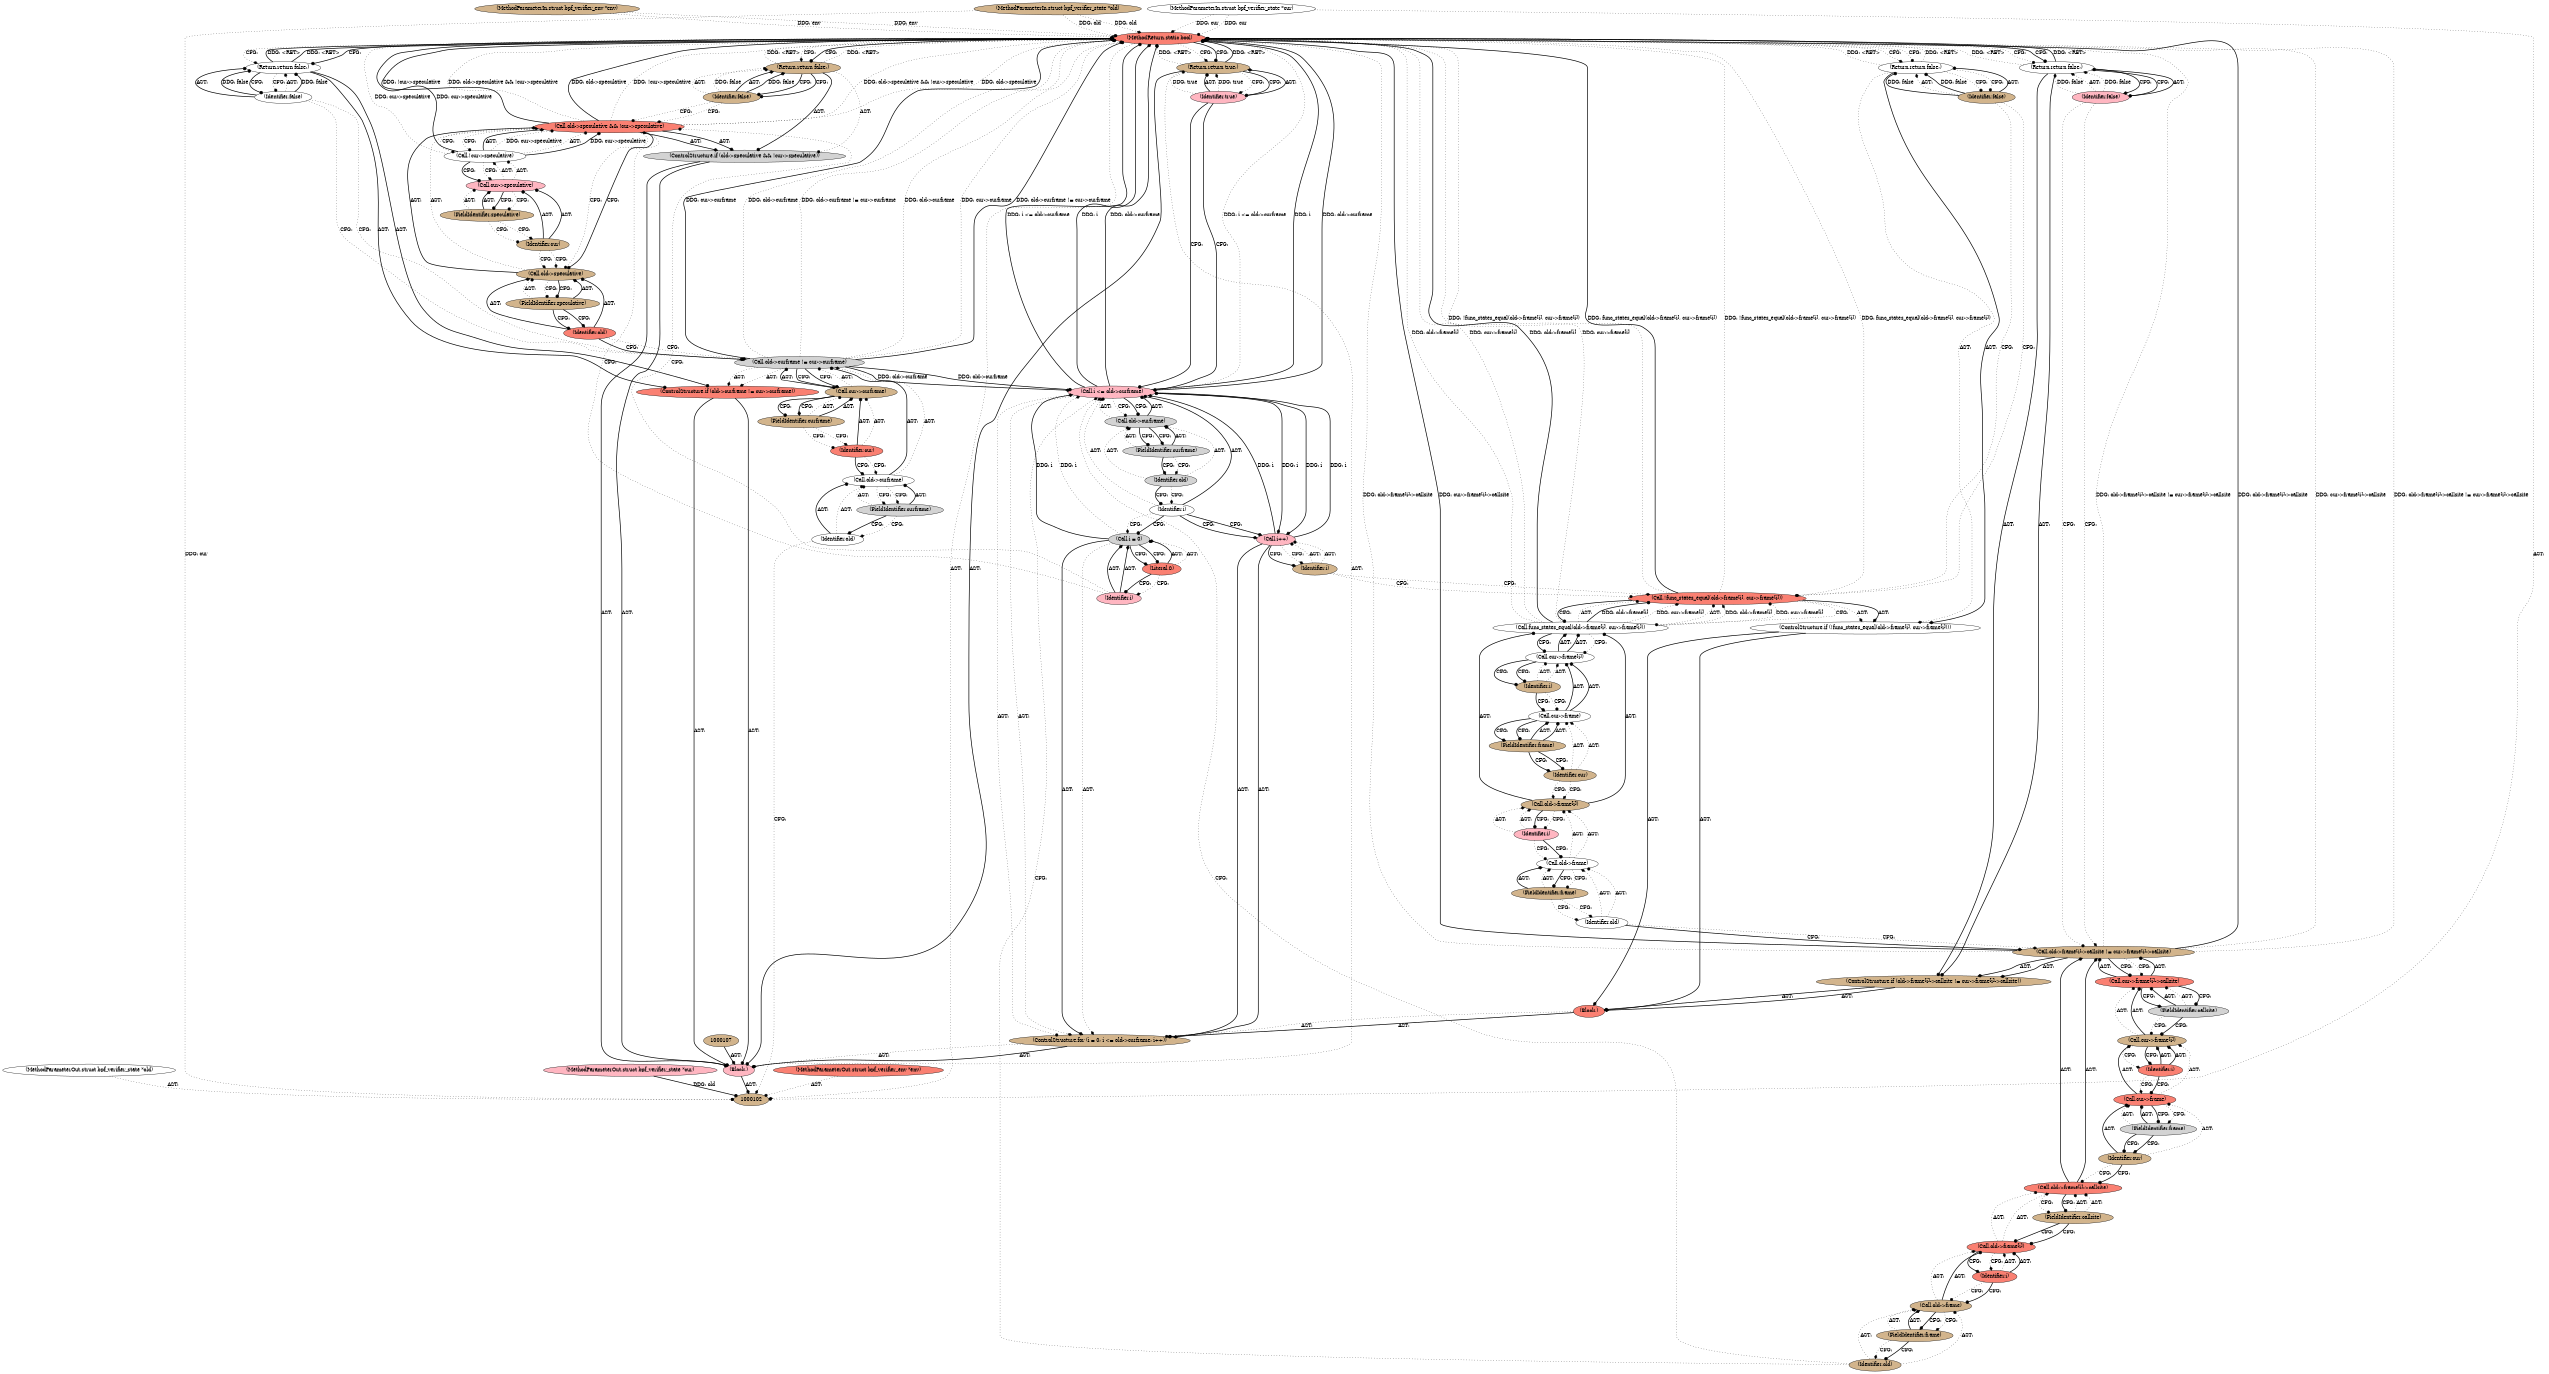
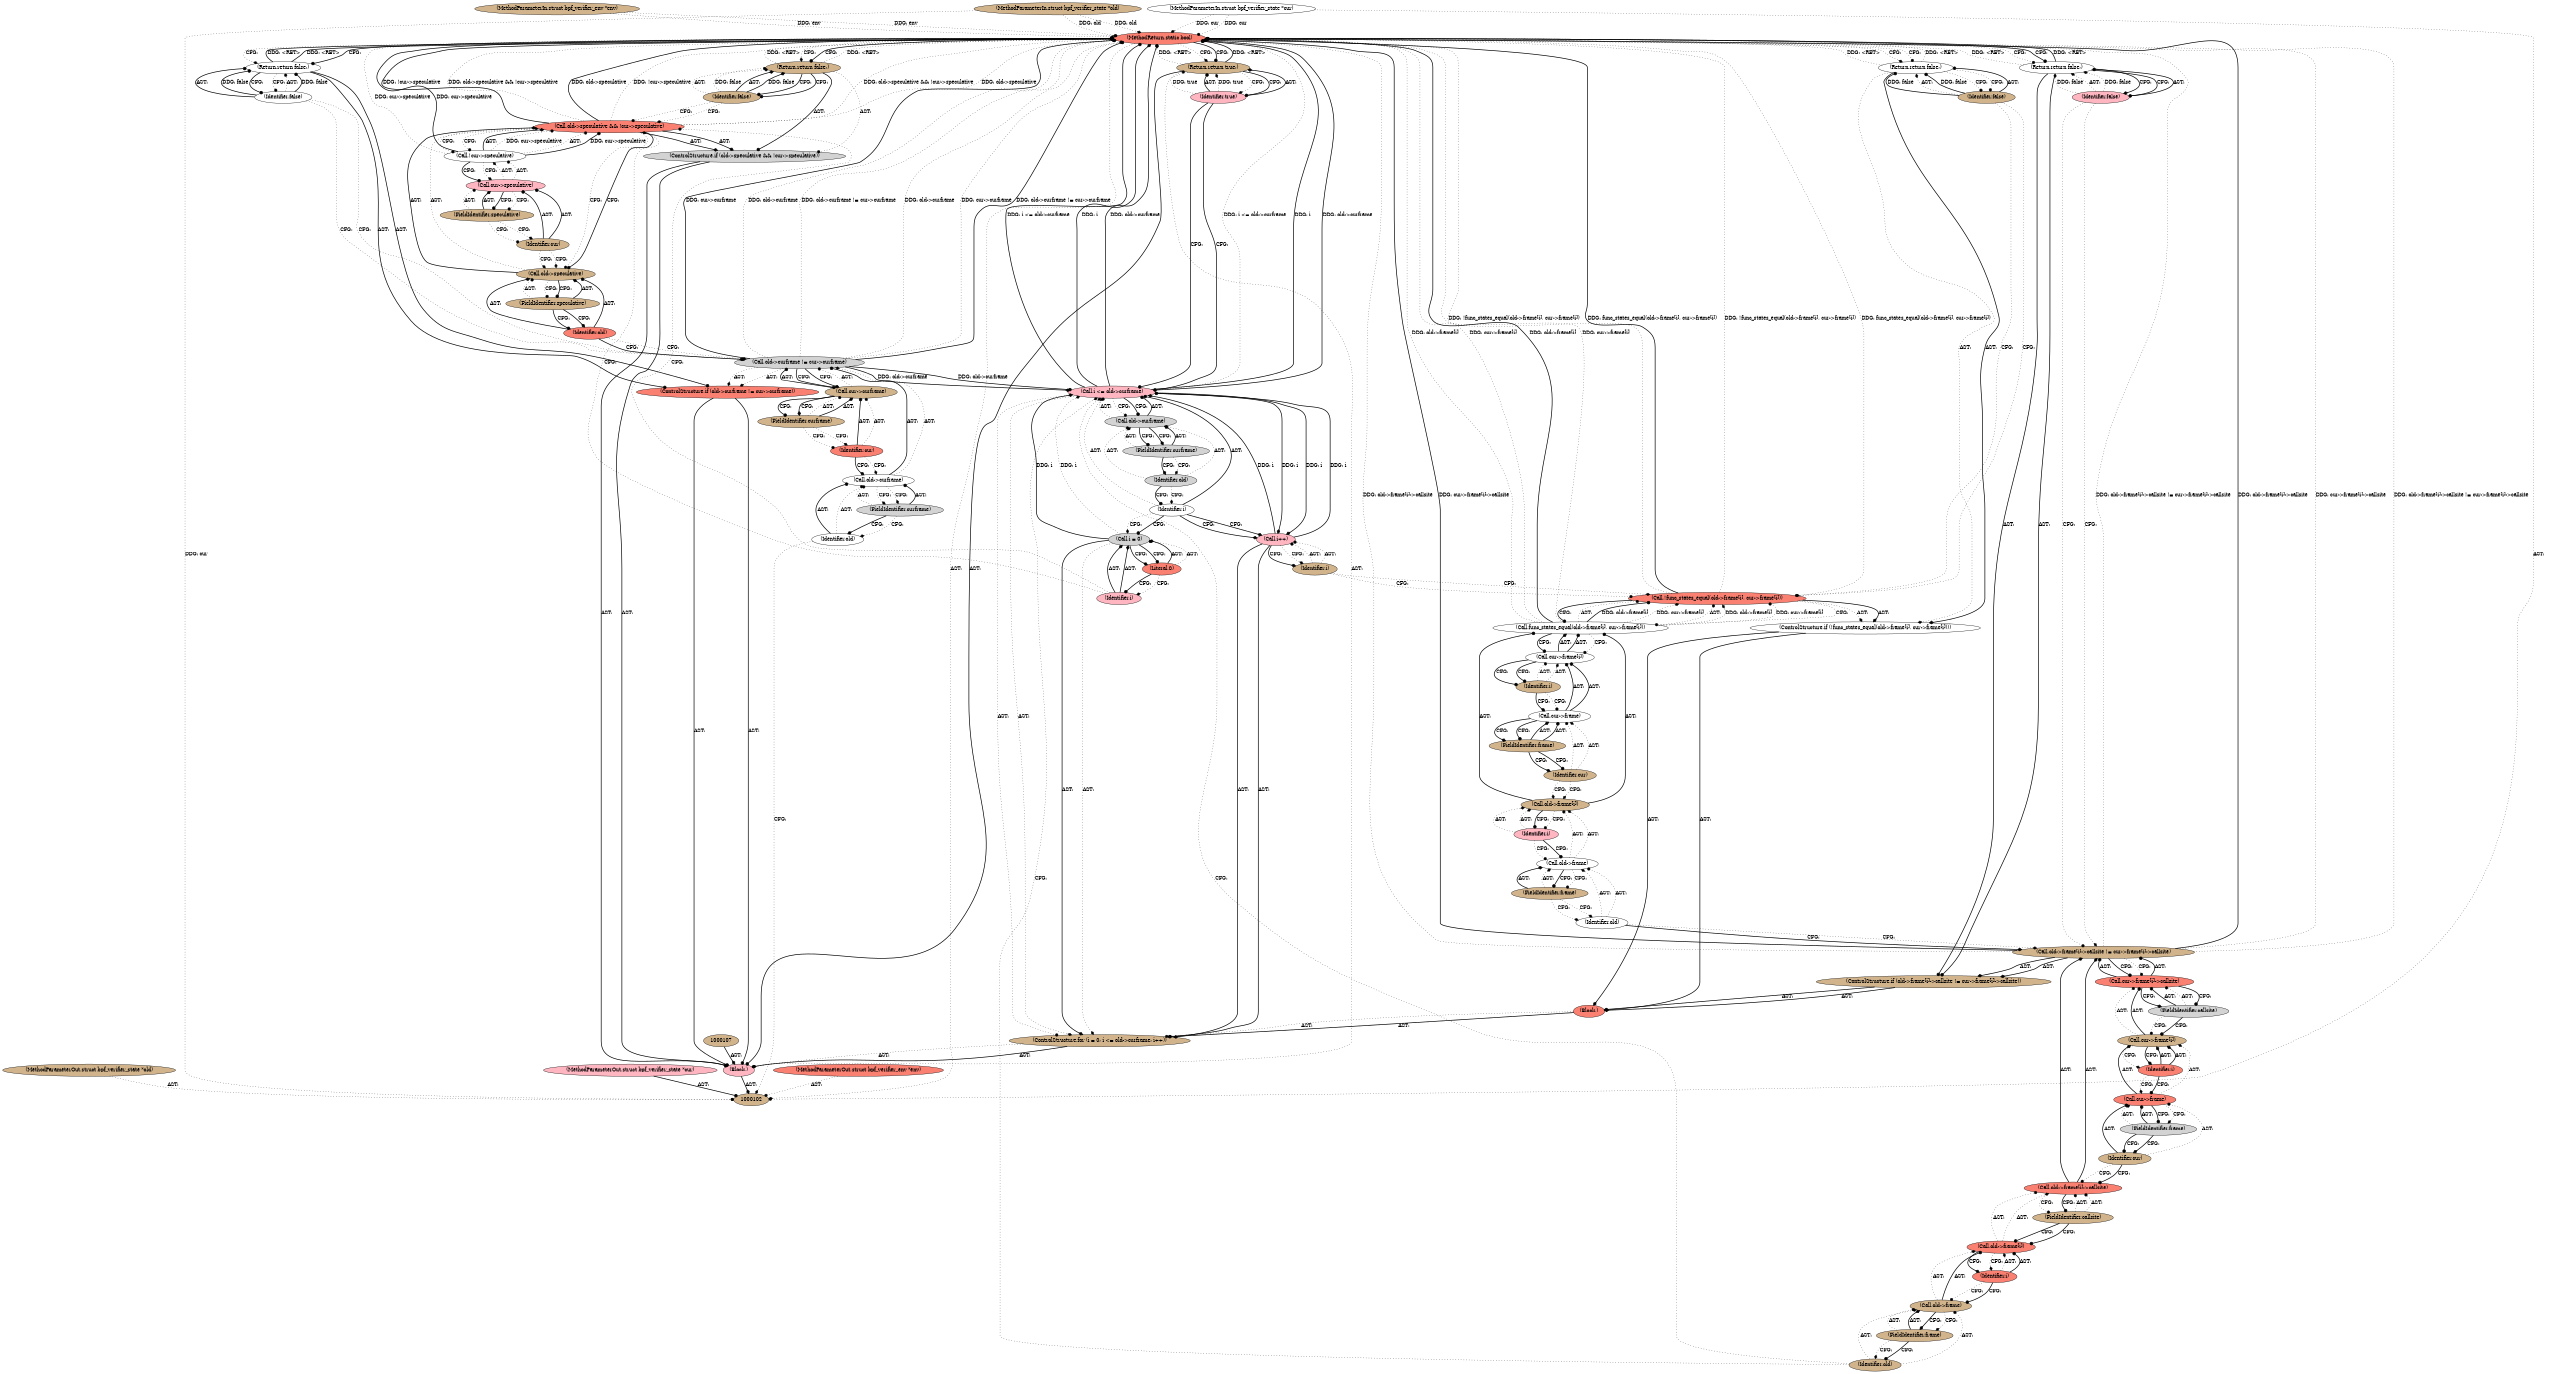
(89, 1070) -> (89, 1070)
(704, 1085) -> (704, 1085)
